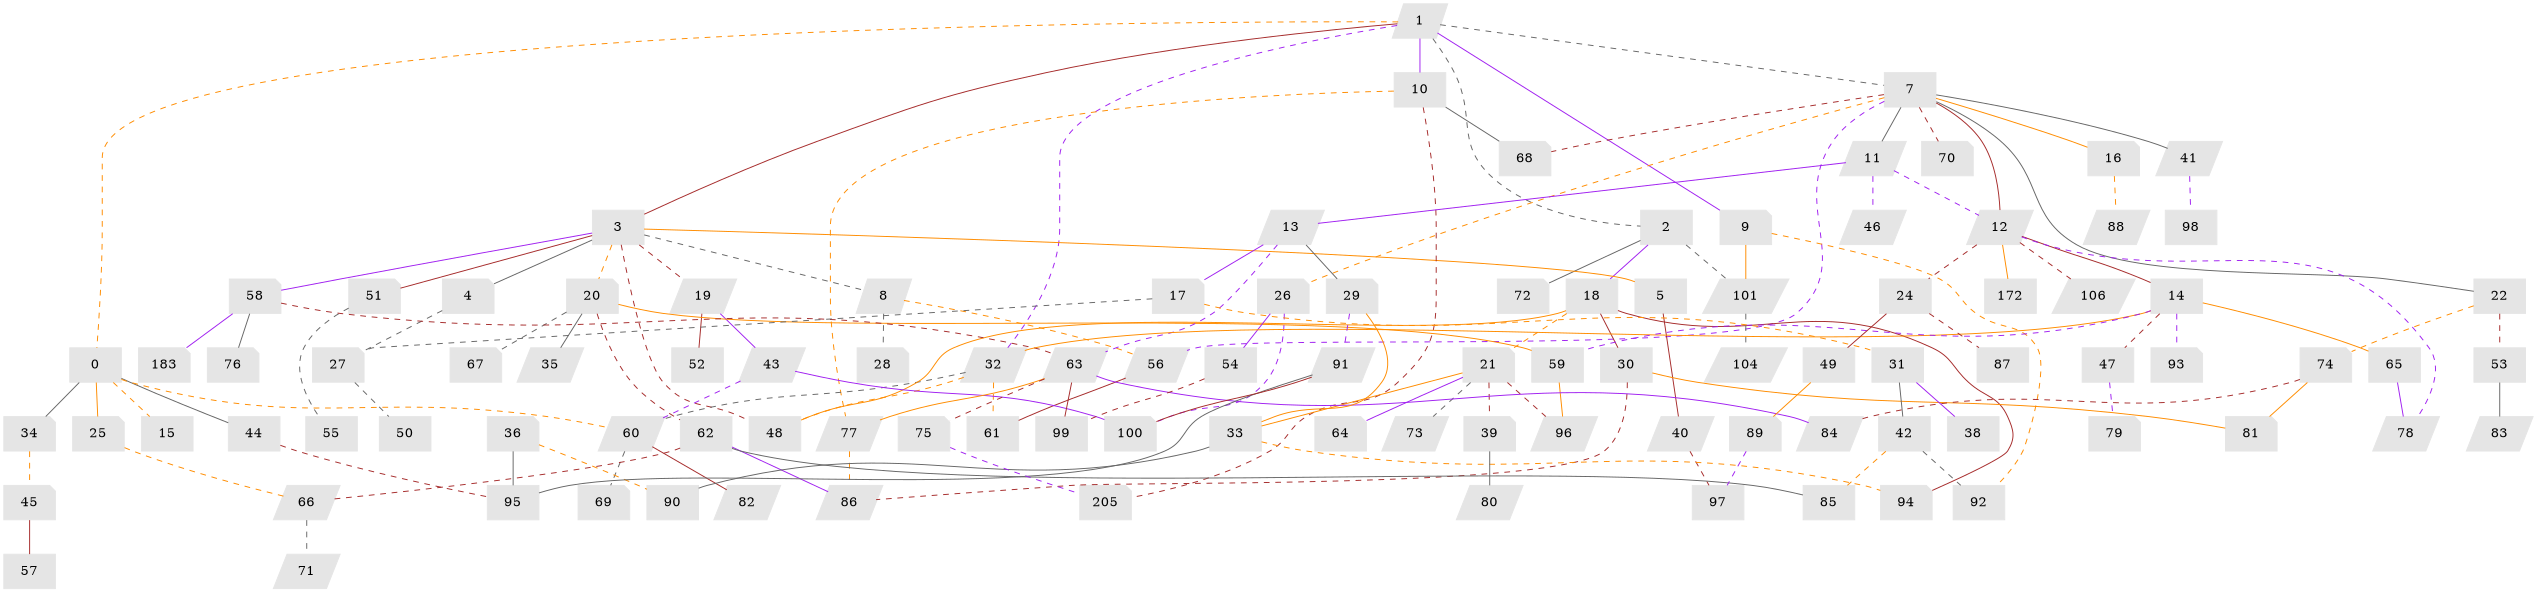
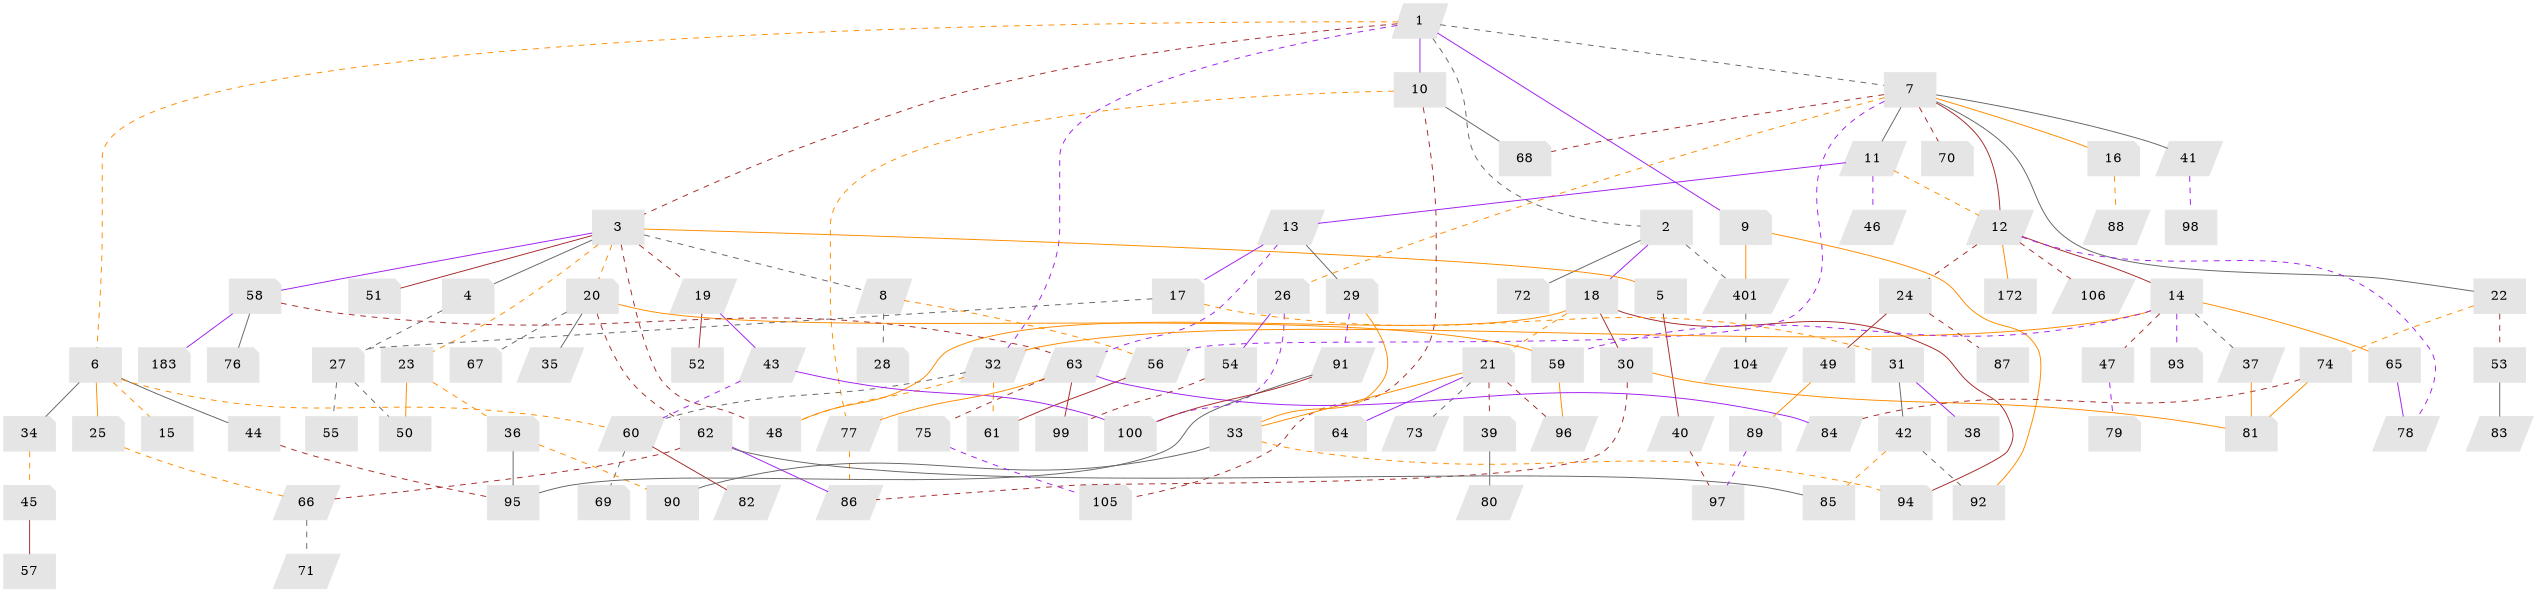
(1011, 81) -> (1011, 81)
(1936, 193) -> (1936, 193)
(1746, 296) -> (1746, 296)
(1974, 312) -> (1974, 312)
(302, 354) -> (335, 400)
(96, 365) -> (96, 365)
none -> (407, 365)
none -> (2251, 365)
(1106, 503) -> (1106, 503)
